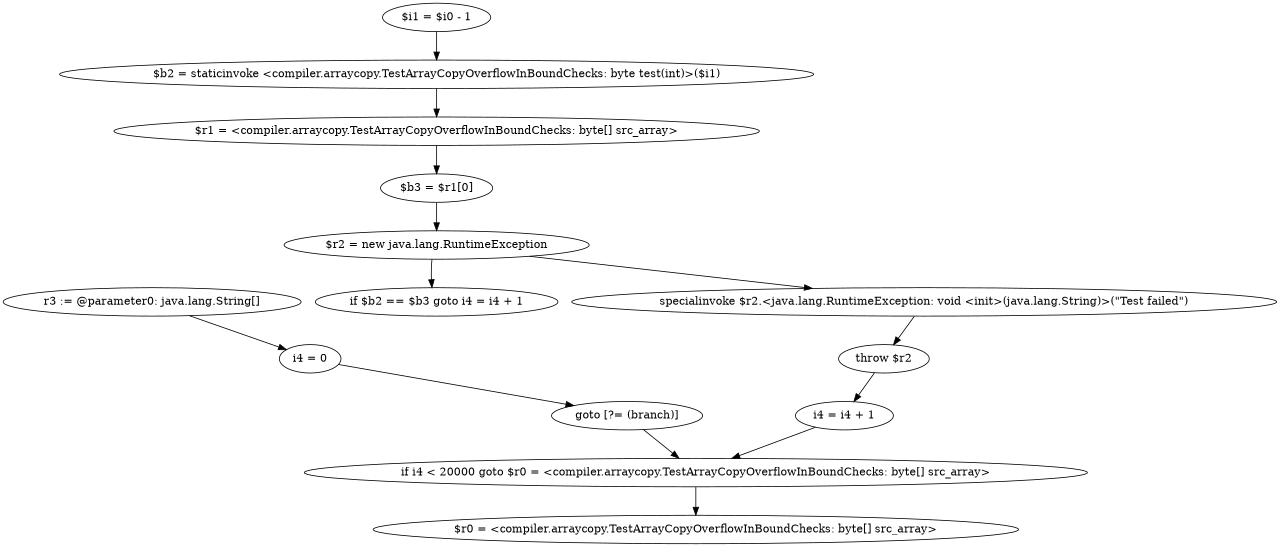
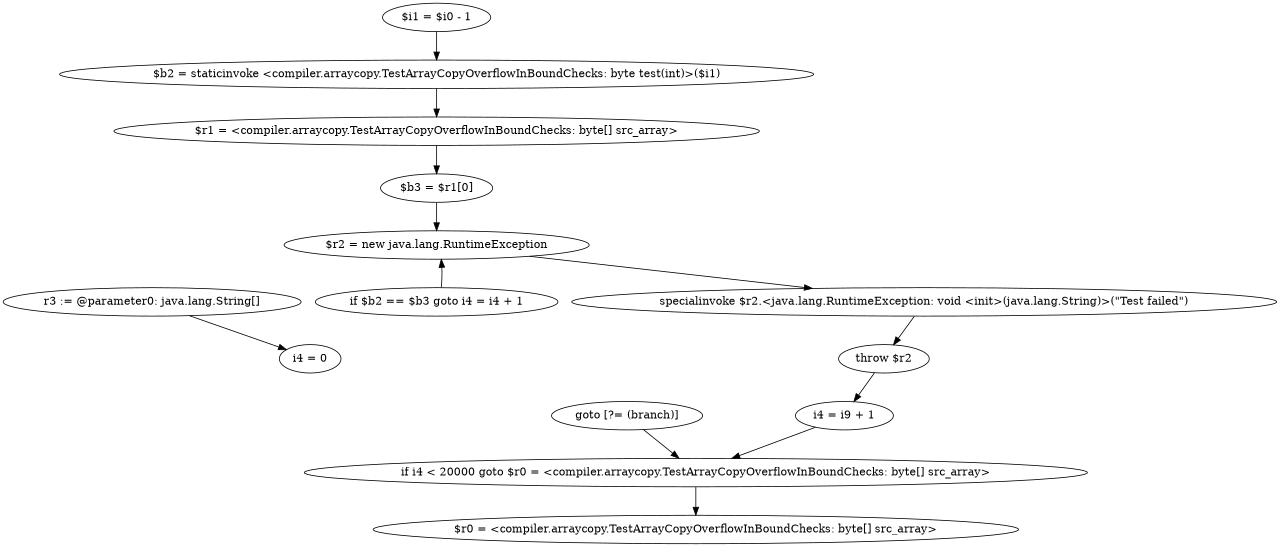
(431, 270) -> (442, 277)
(452, 384) -> none
(844, 416) -> (844, 416)
